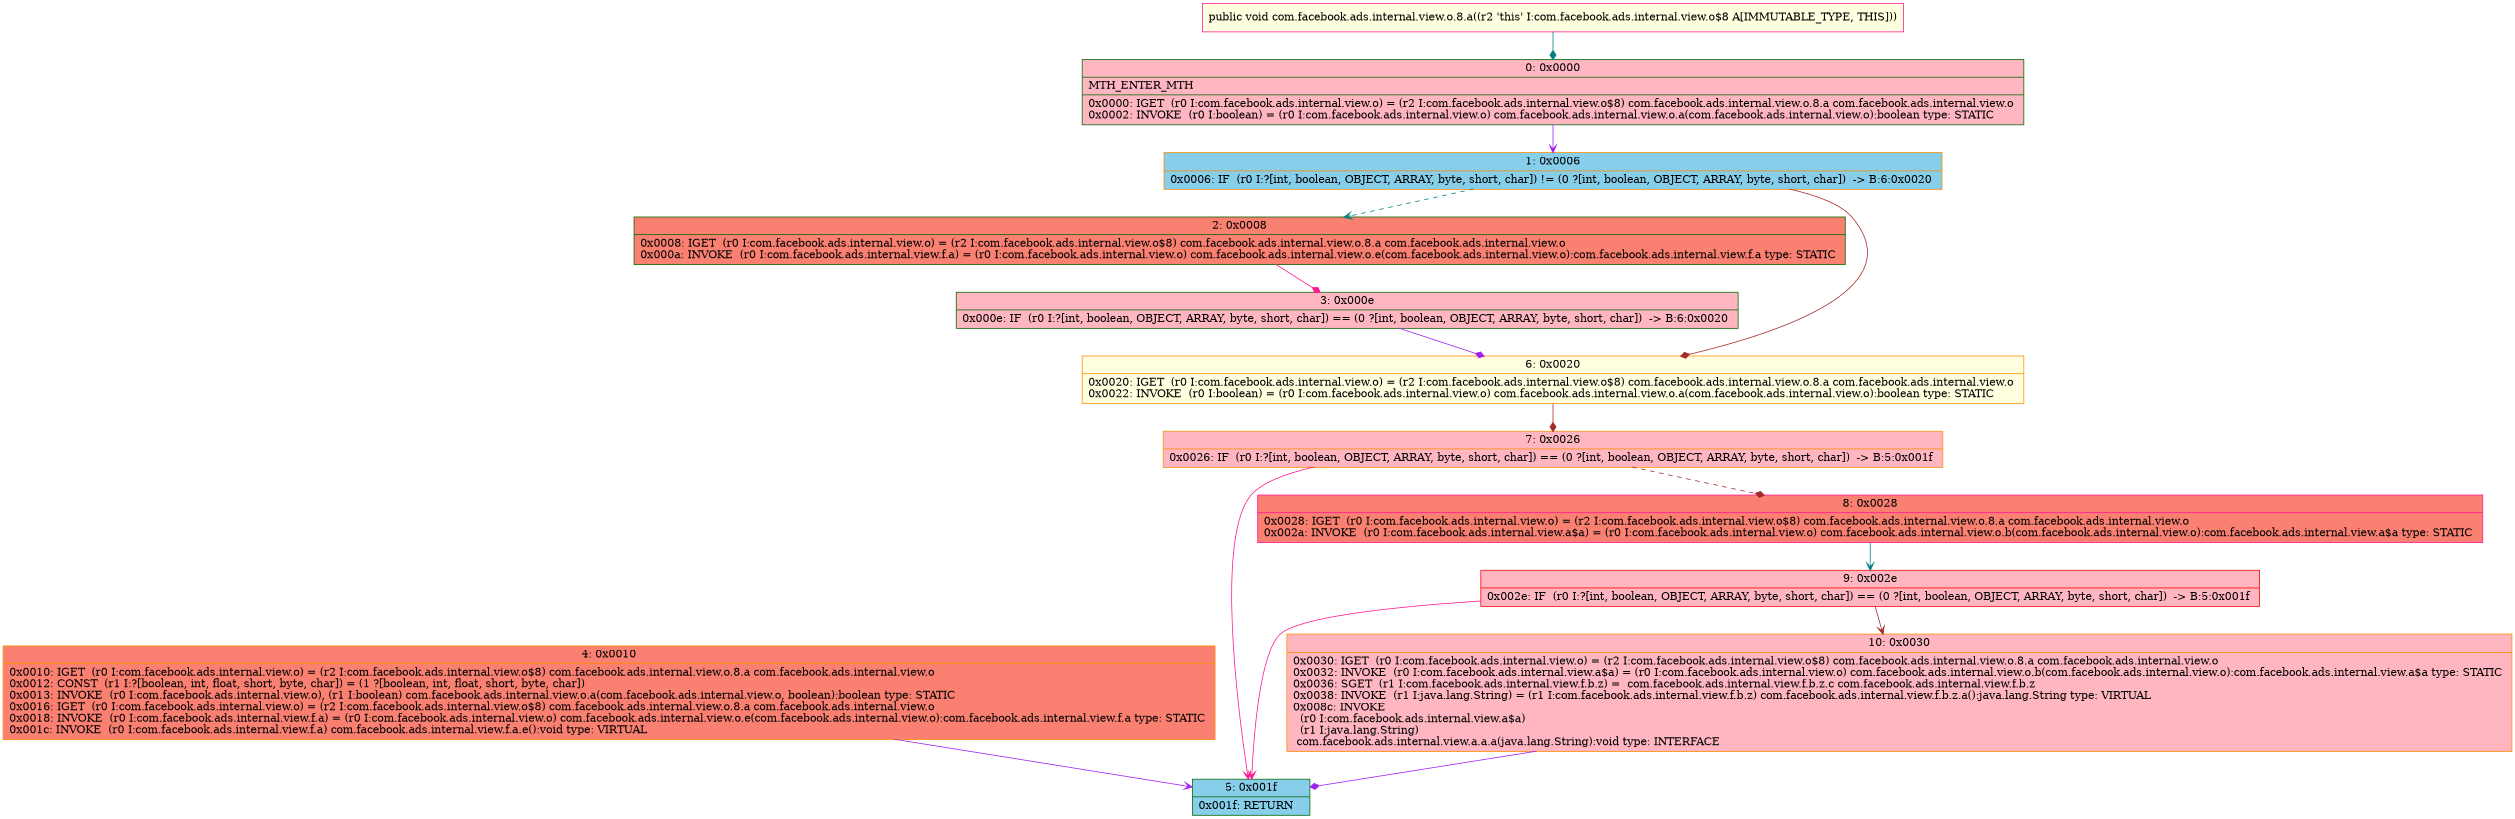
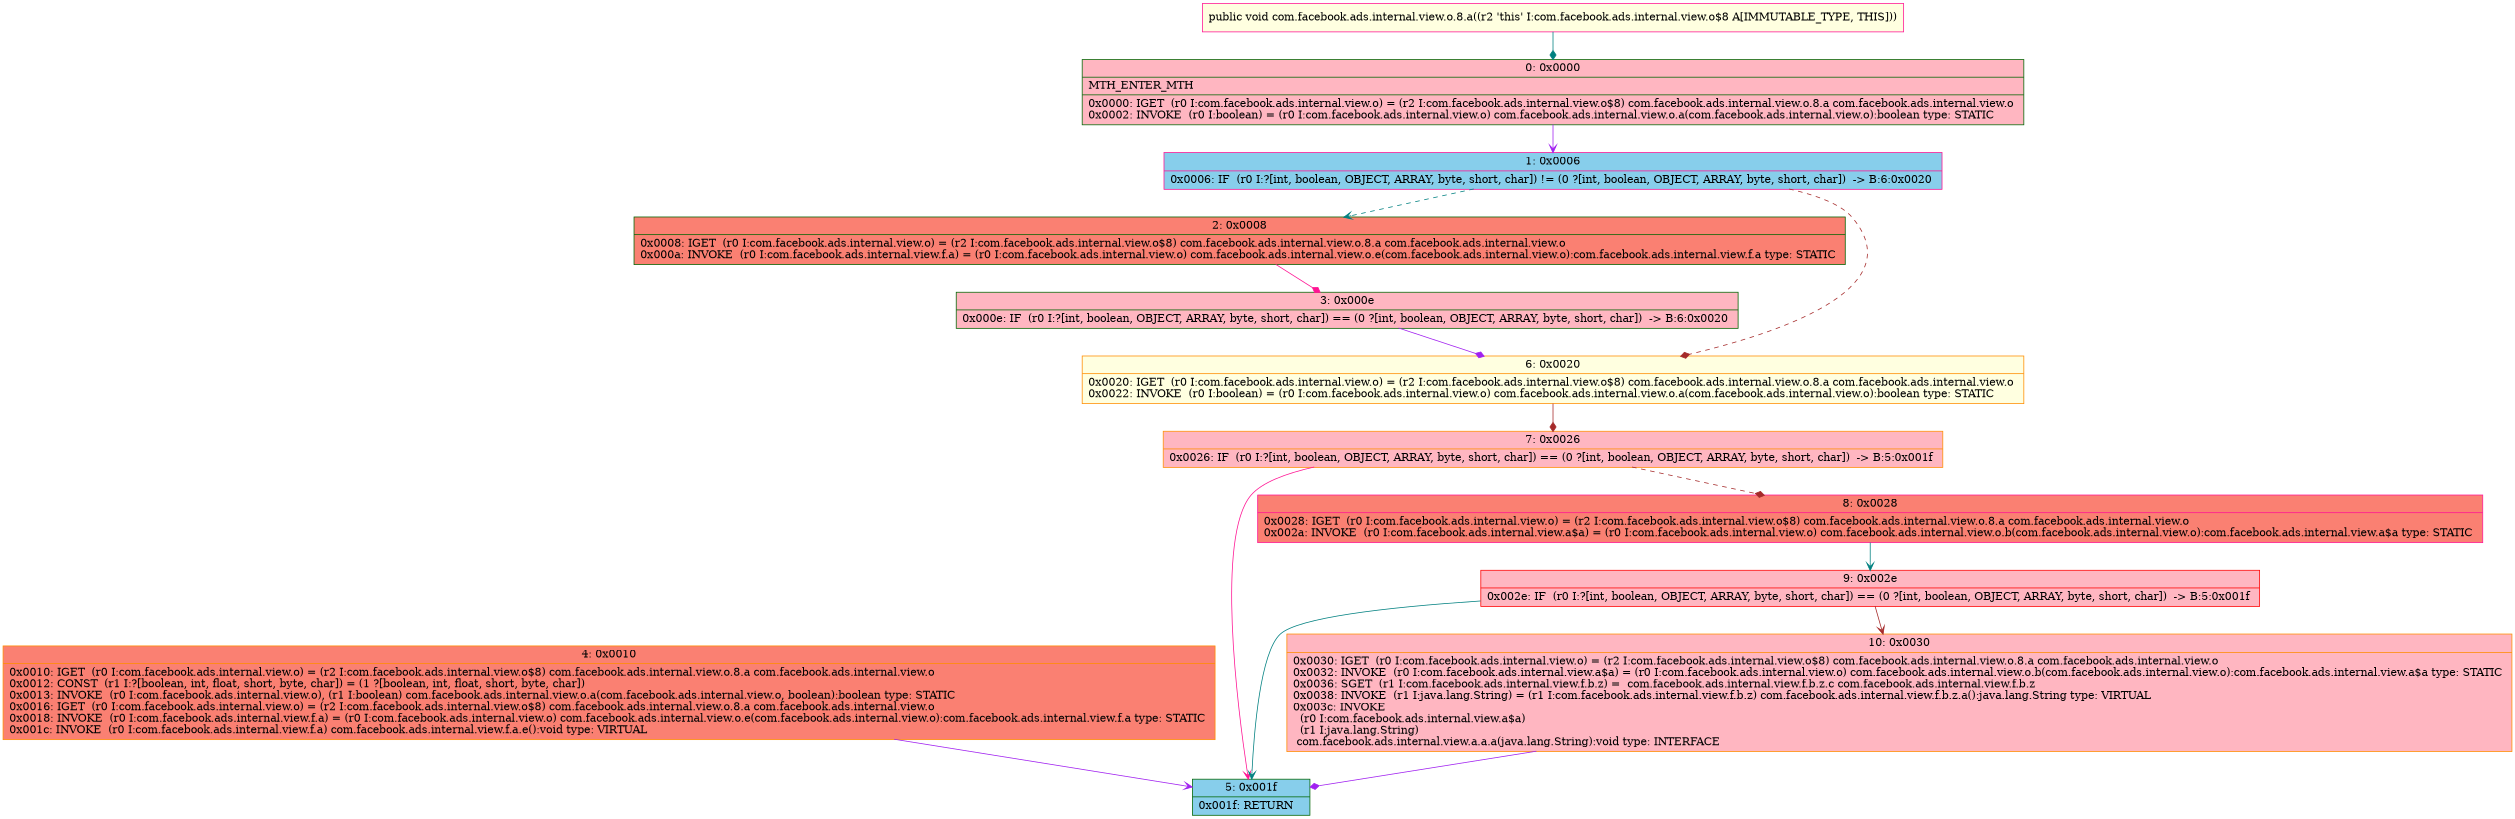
(1553, 171) -> (1553, 171)
(1839, 295) -> (1839, 295)
(1309, 622) -> (1309, 622)
(1343, 707) -> (1343, 707)
